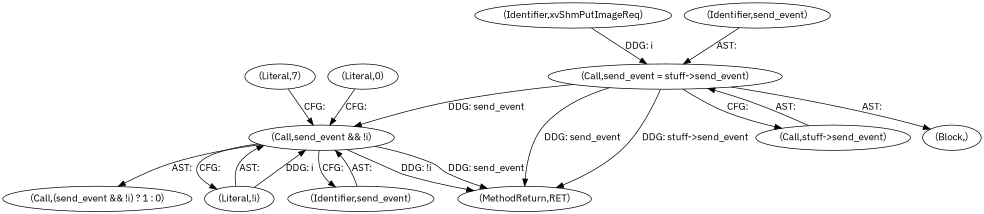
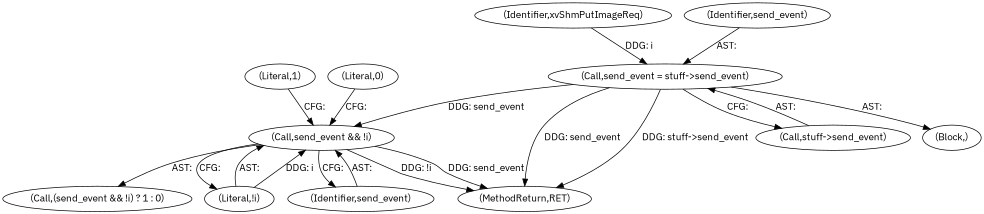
(280, 77) -> (280, 77)
